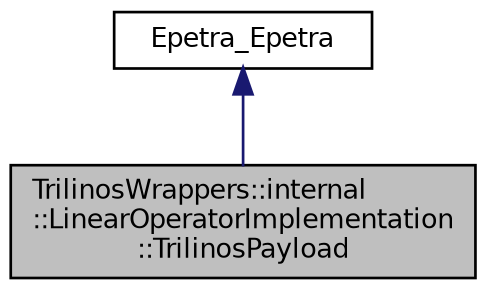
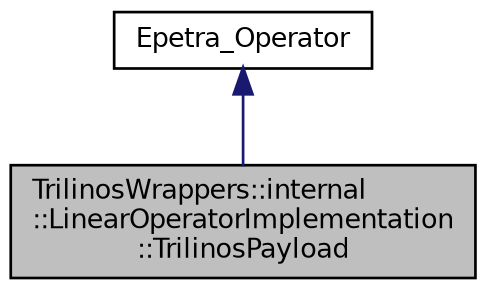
(243, 40) -> (243, 40)
